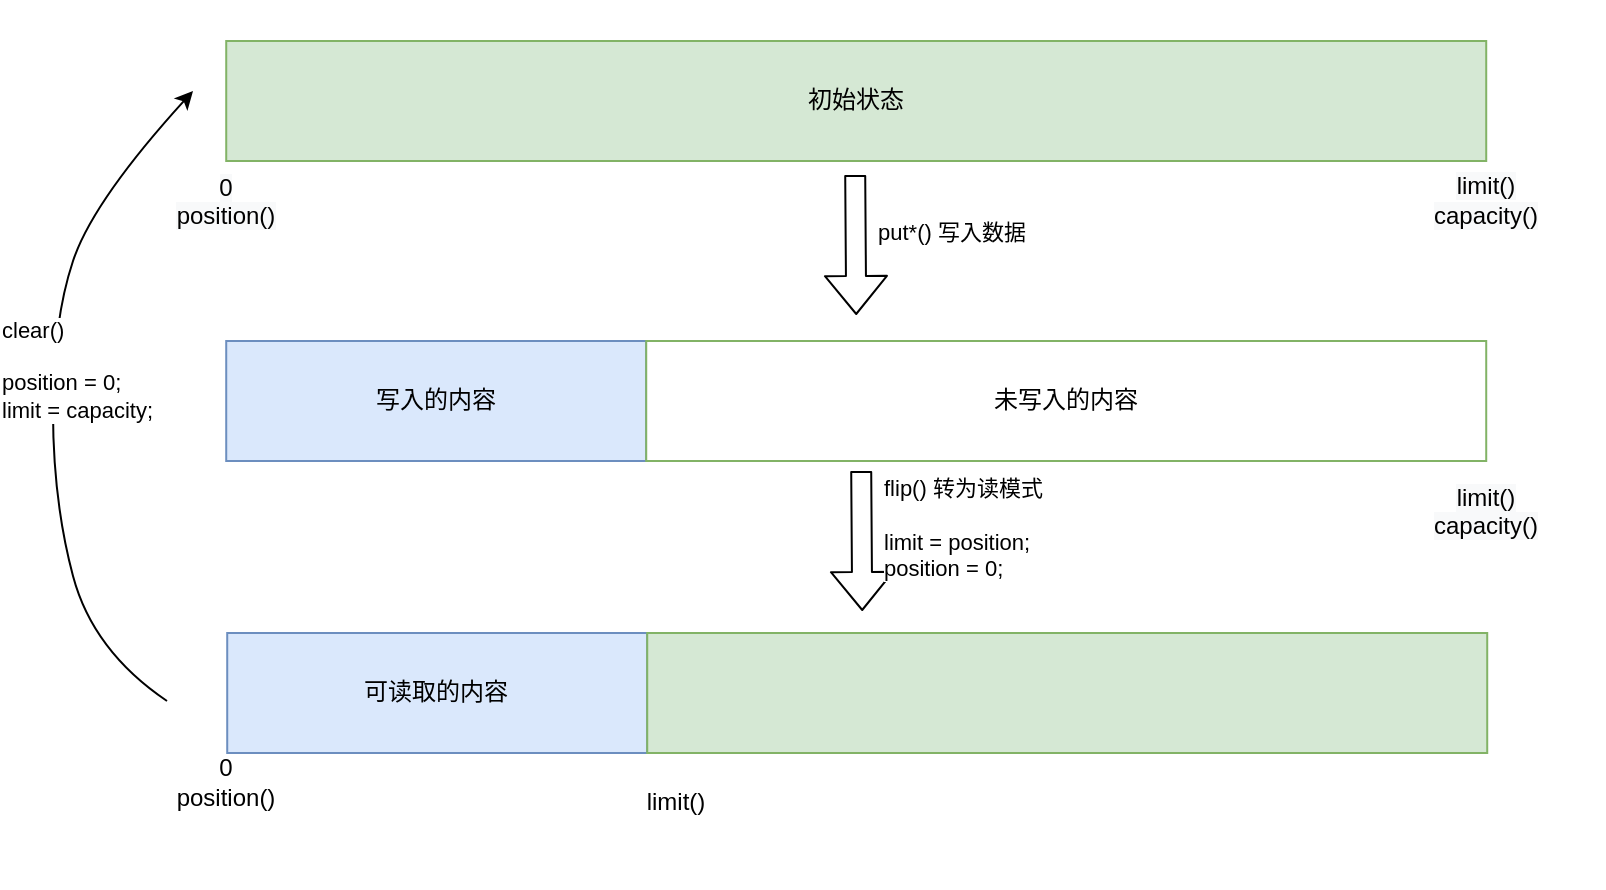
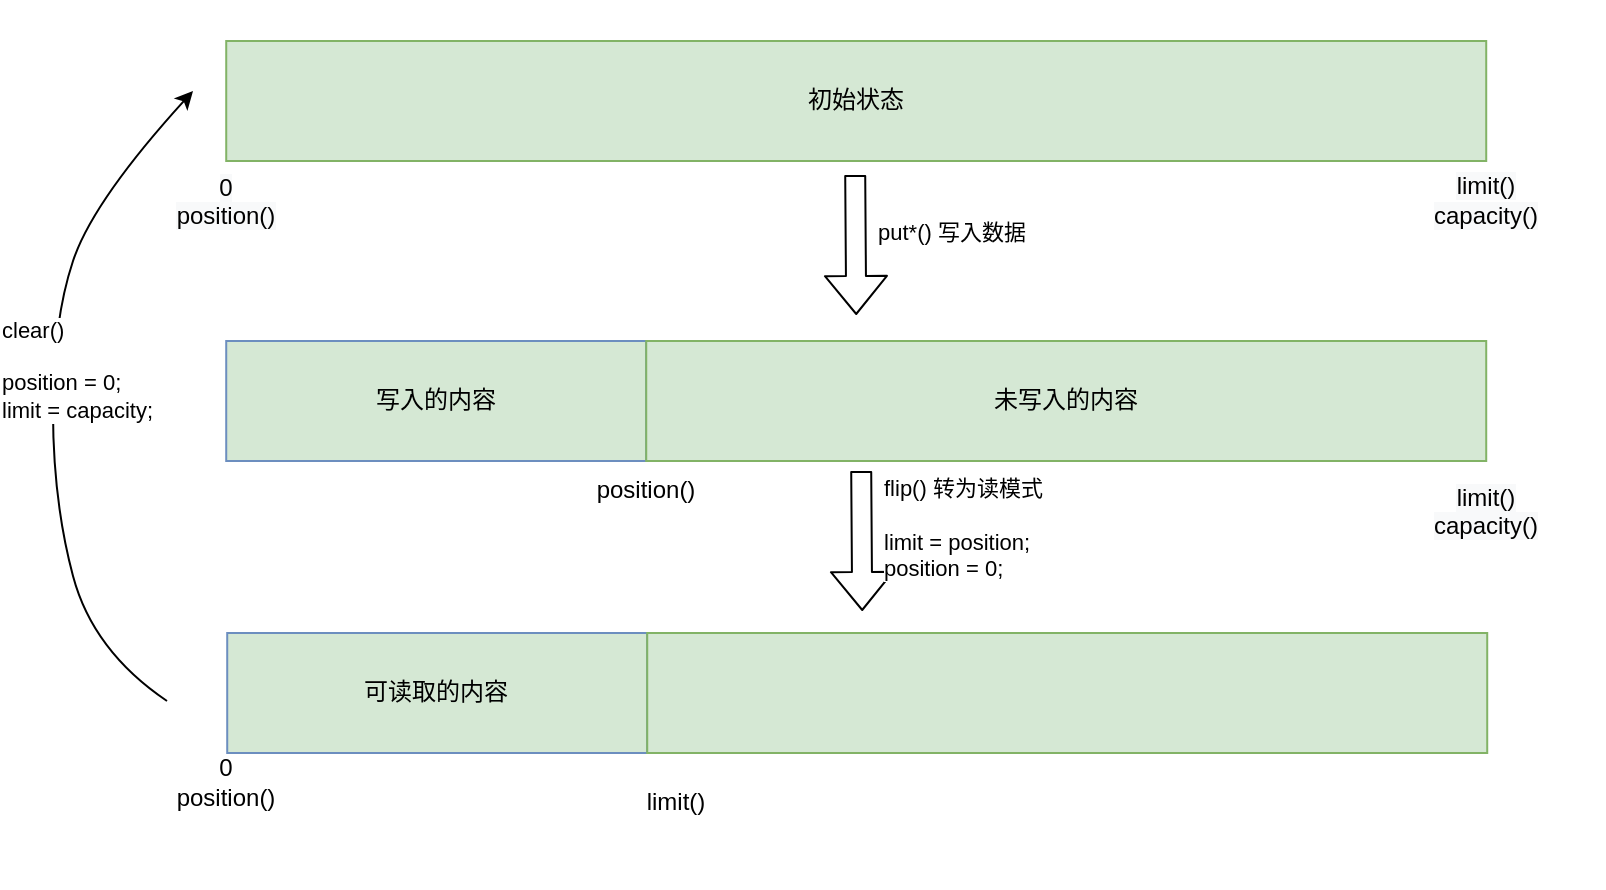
(436, 401) -> (436, 401)
(1066, 401) -> (1066, 401)
none -> (646, 491)
(437, 693) -> (437, 693)
